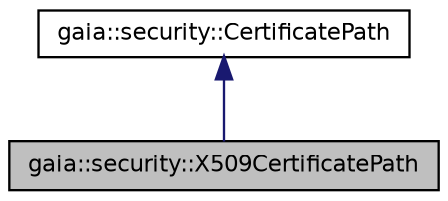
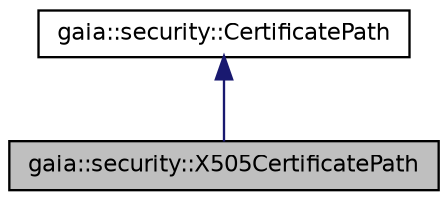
(224, 166) -> (224, 166)
